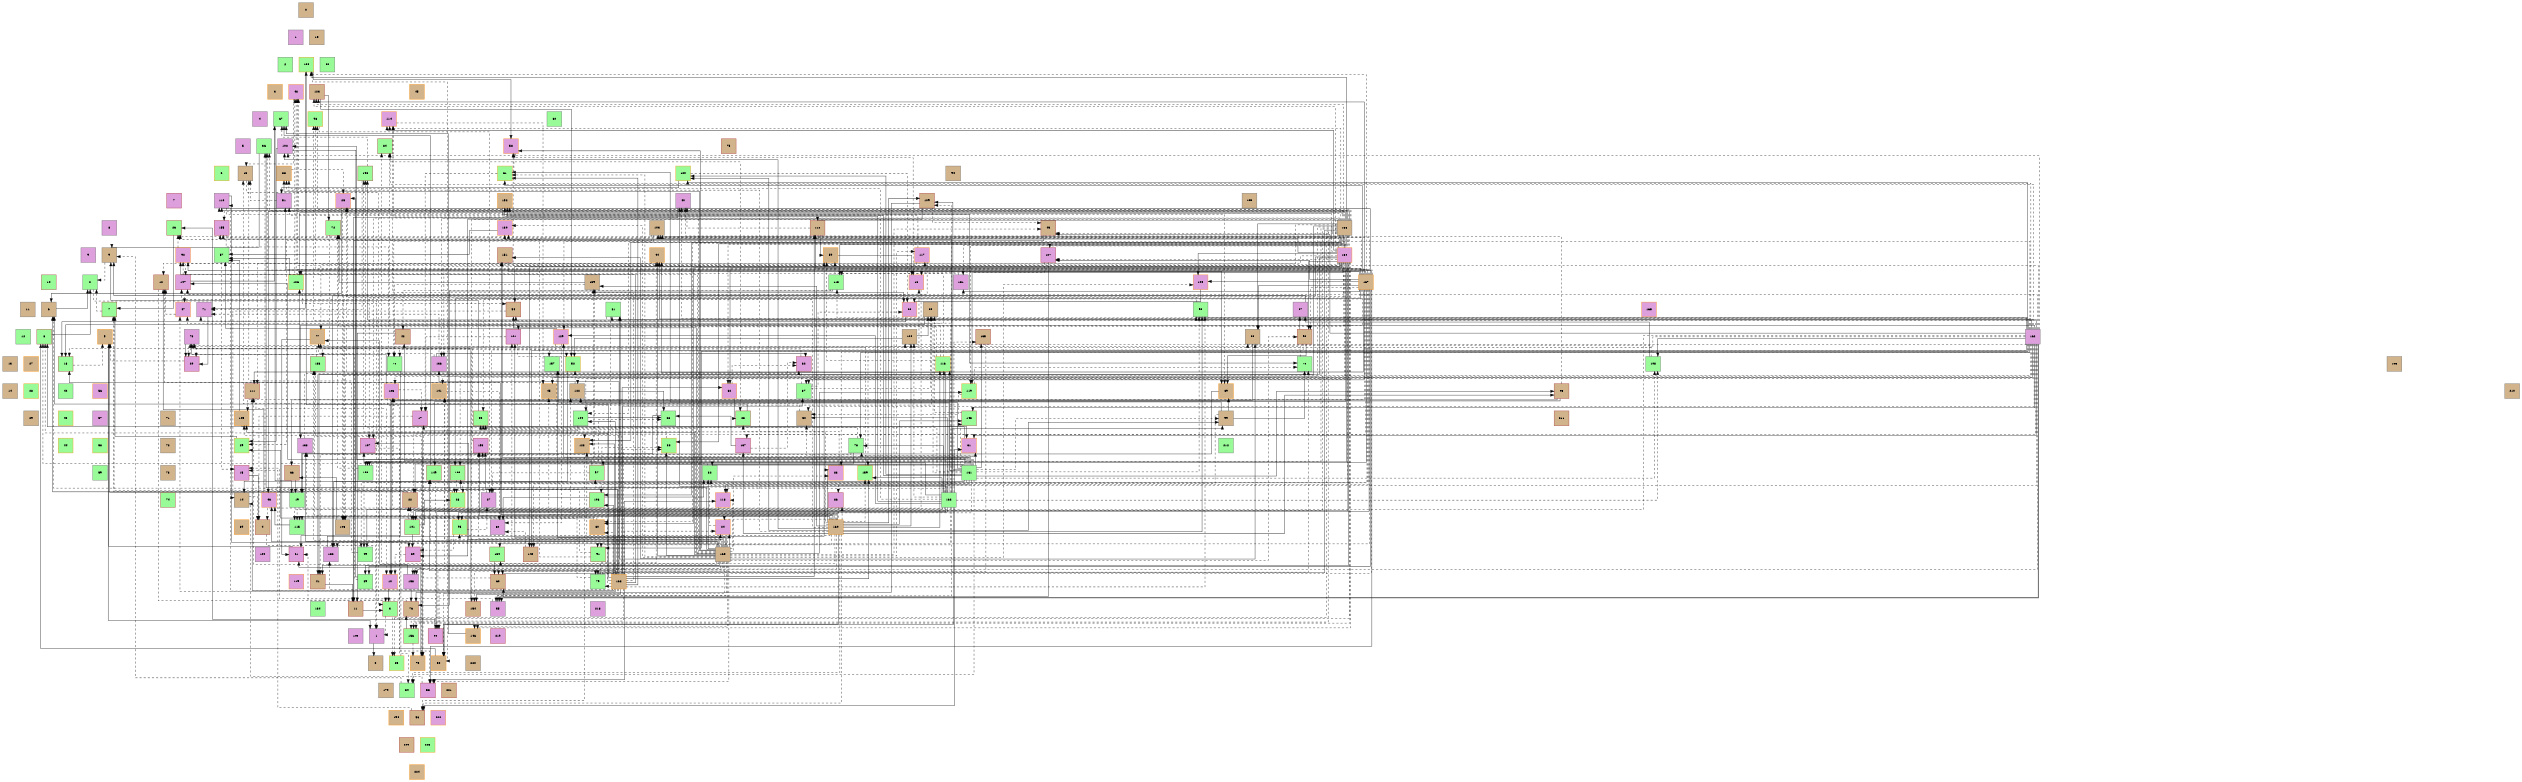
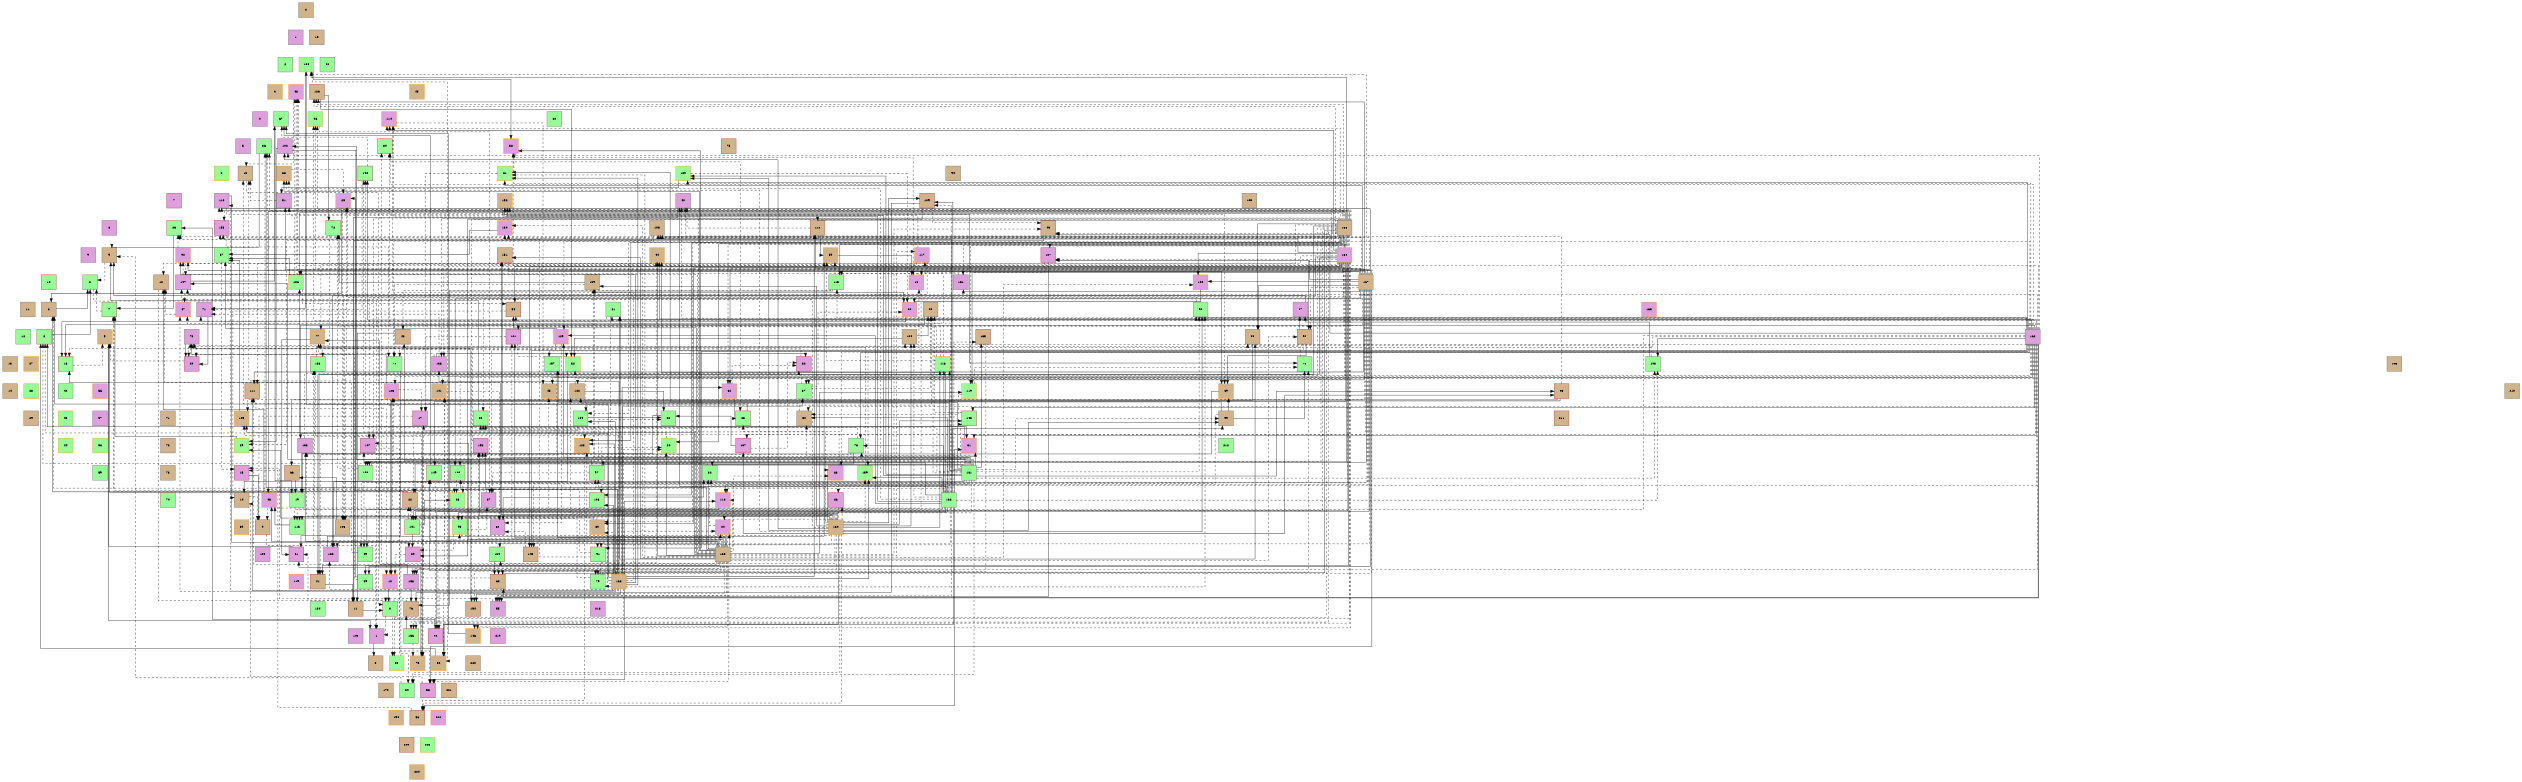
none -> (775, 487)
